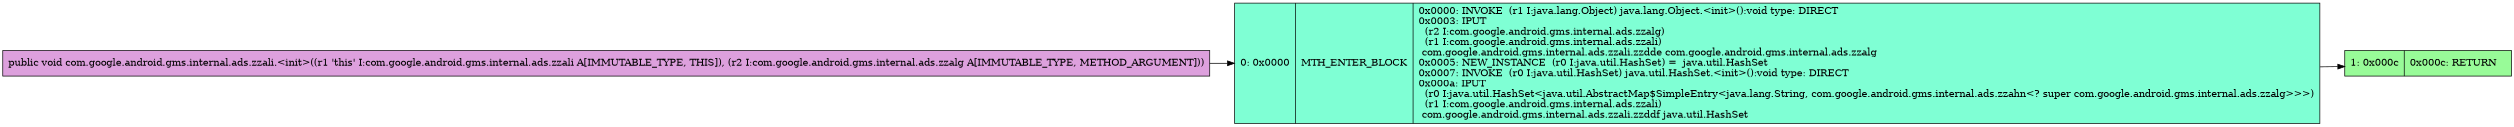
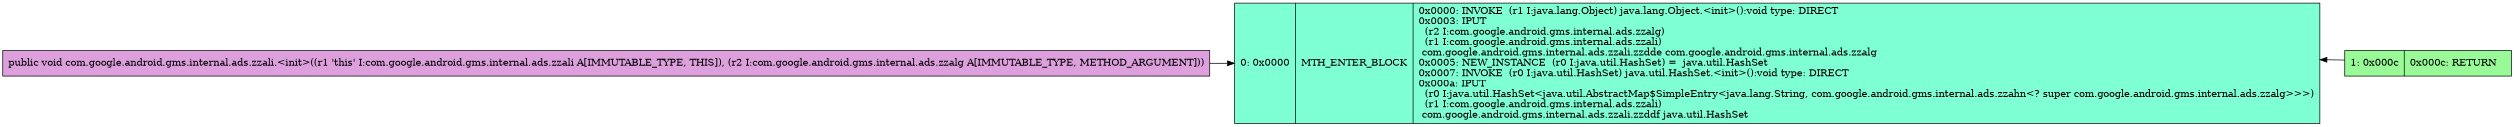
(2329, 67) -> (2336, 60)
